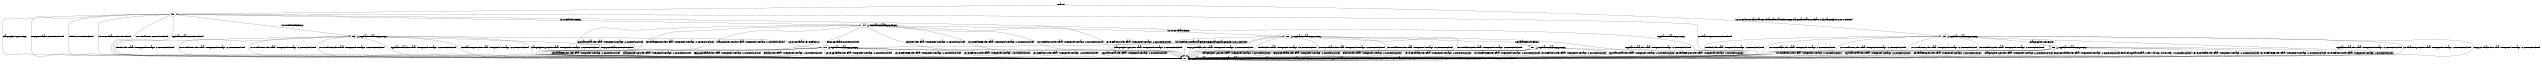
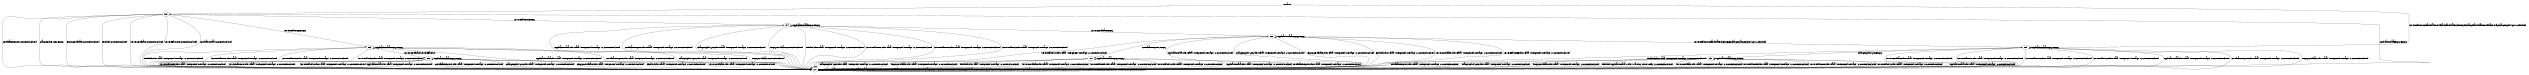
(1058, 46) -> (1648, 42)
